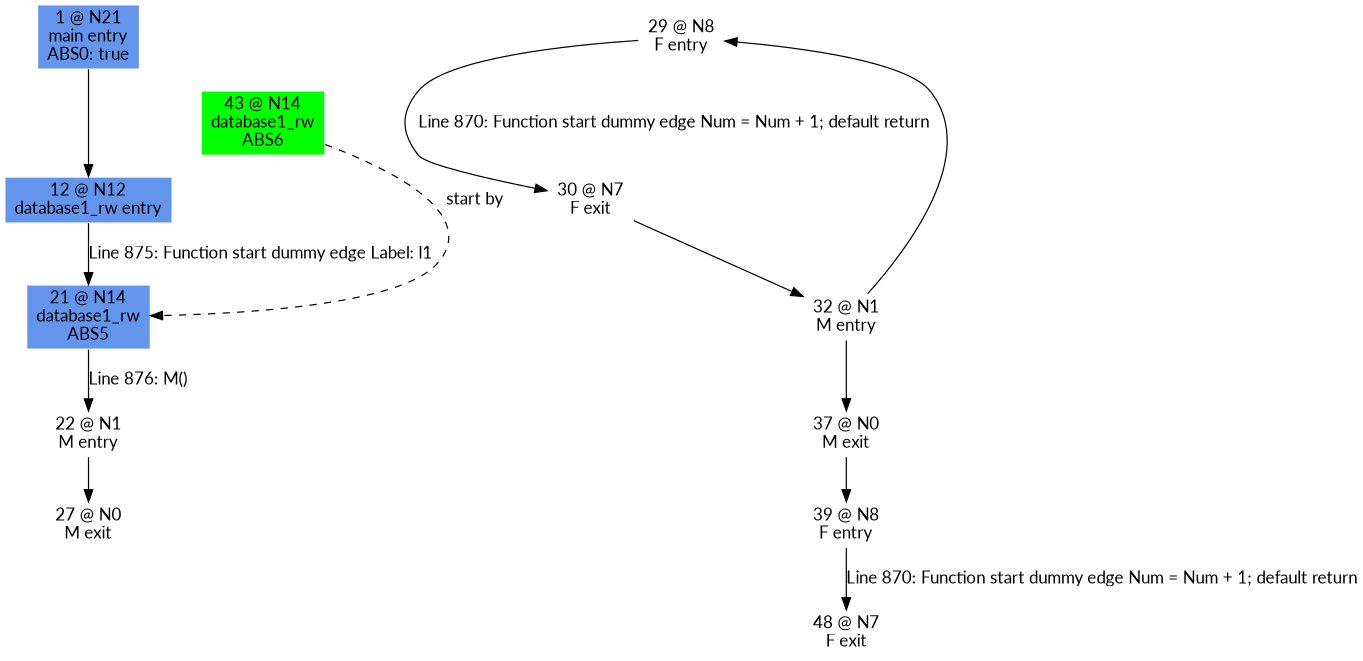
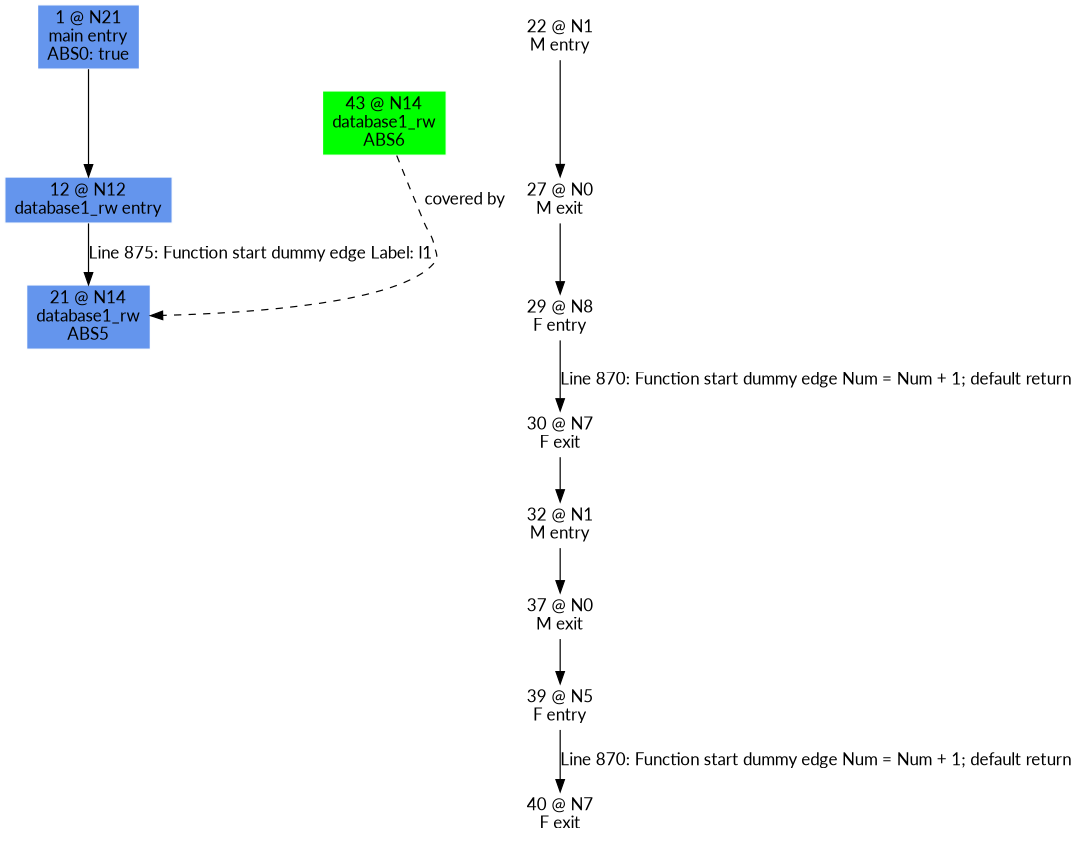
(937, 103) -> (560, 252)
(475, 200) -> (465, 200)
(89, 374) -> none
(846, 525) -> (560, 707)
(846, 633) -> (560, 815)
